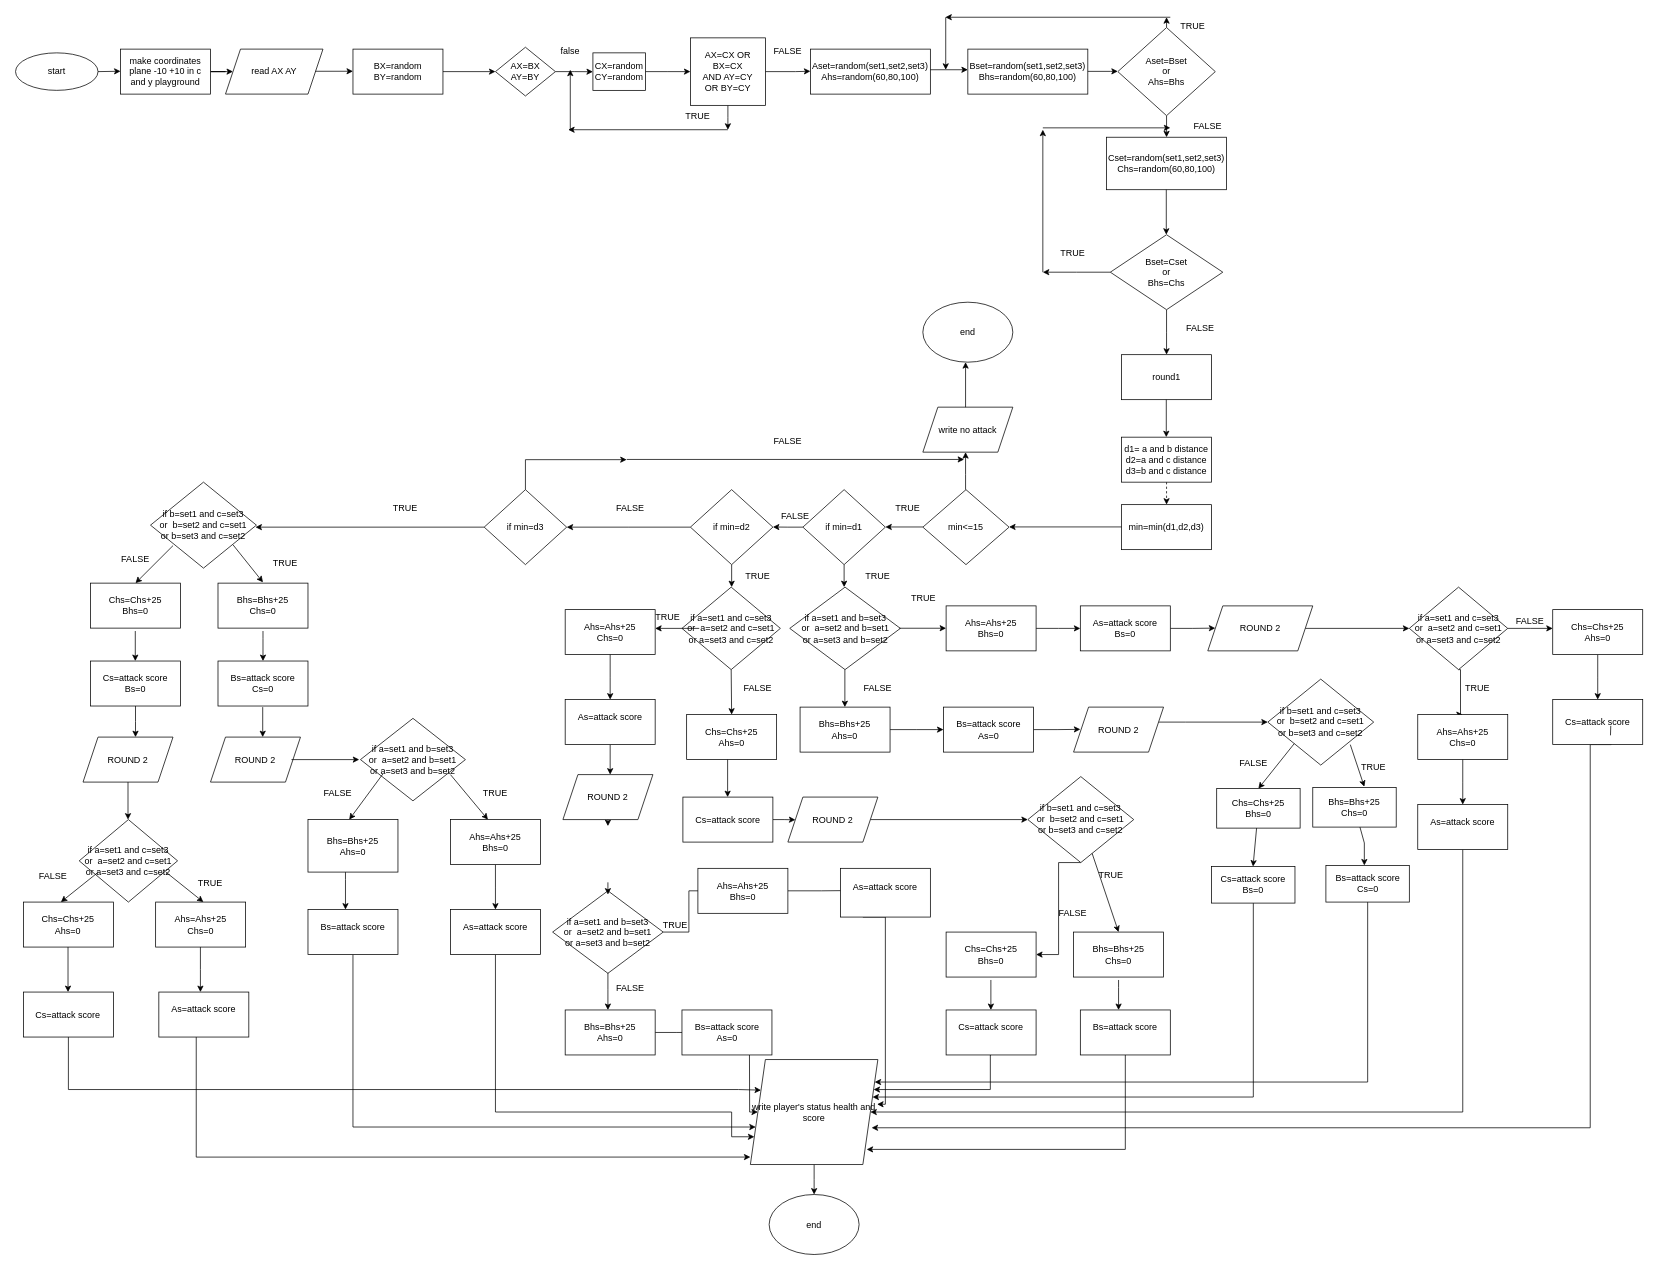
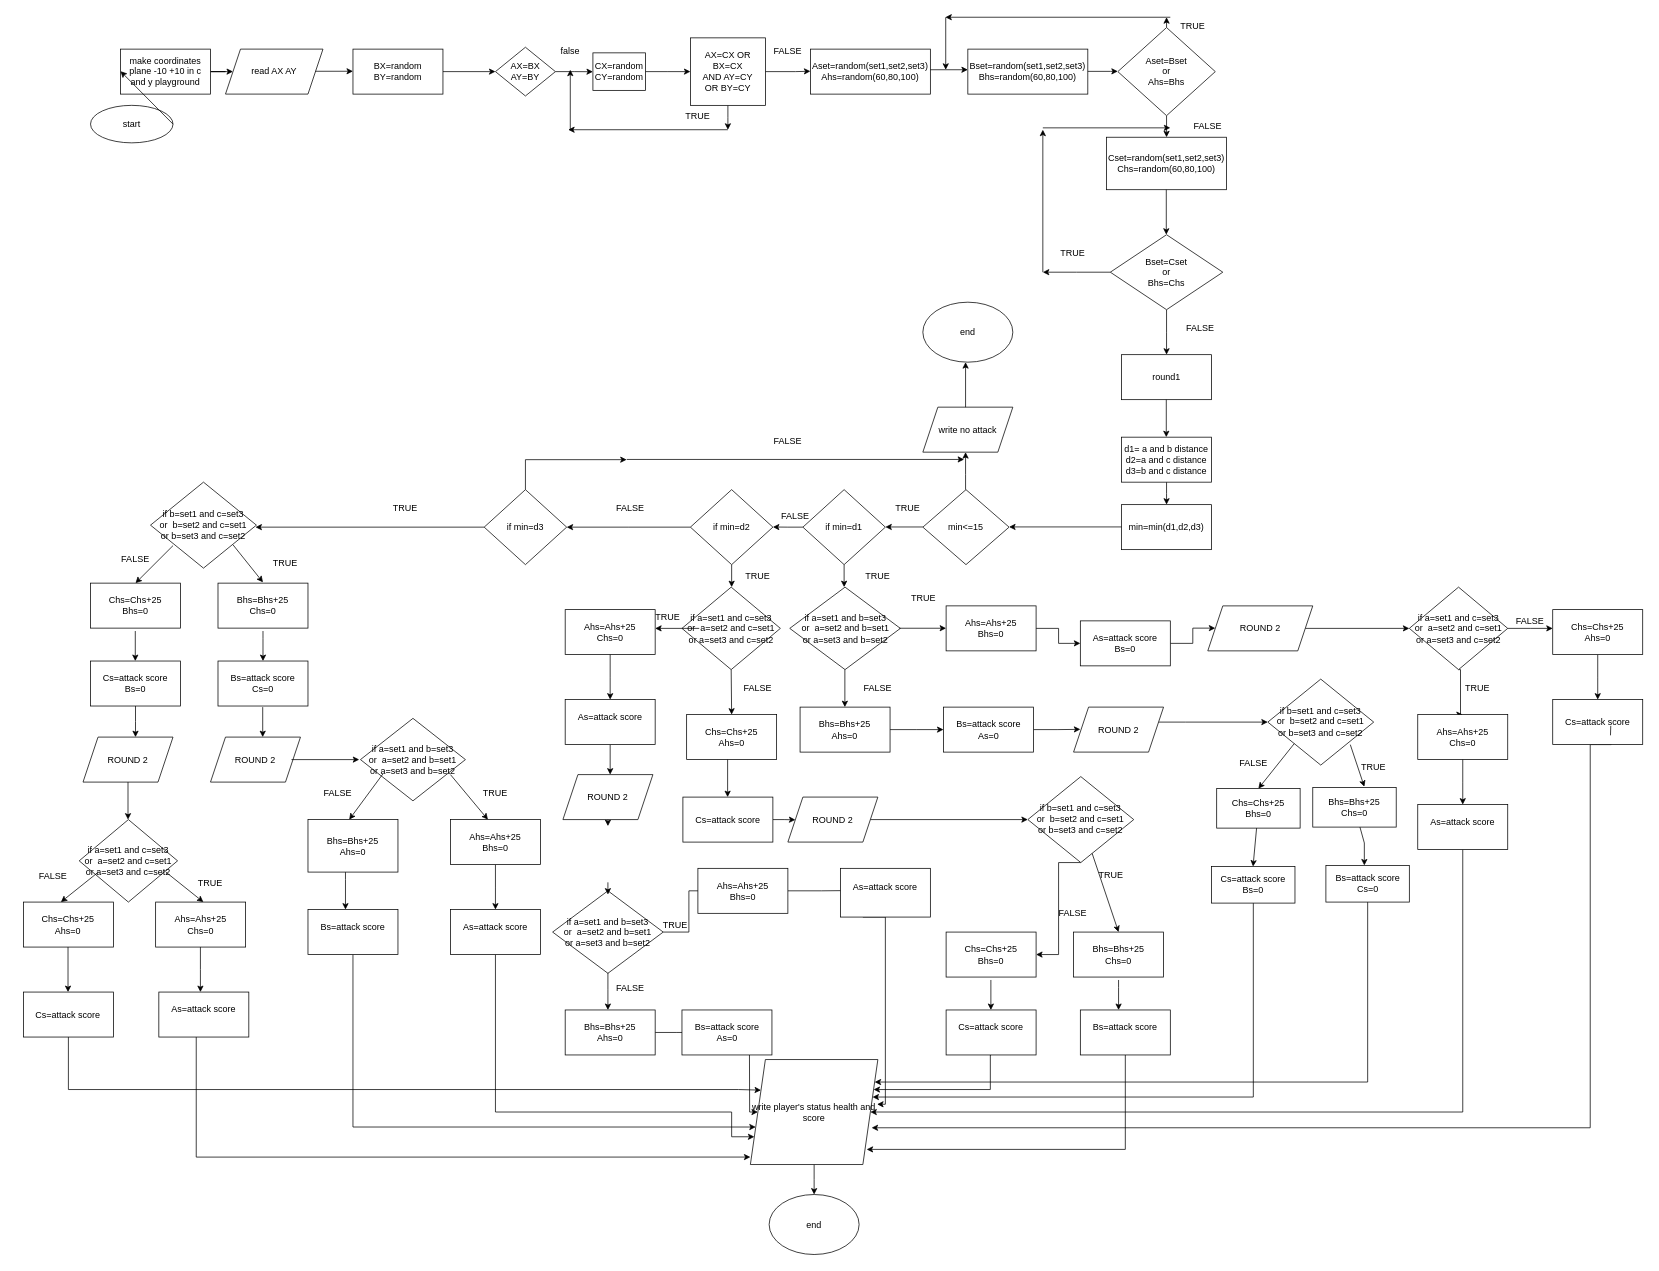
(57, 72) -> (132, 124)
(1167, 490) -> (1167, 490)
(1125, 629) -> (1125, 644)
